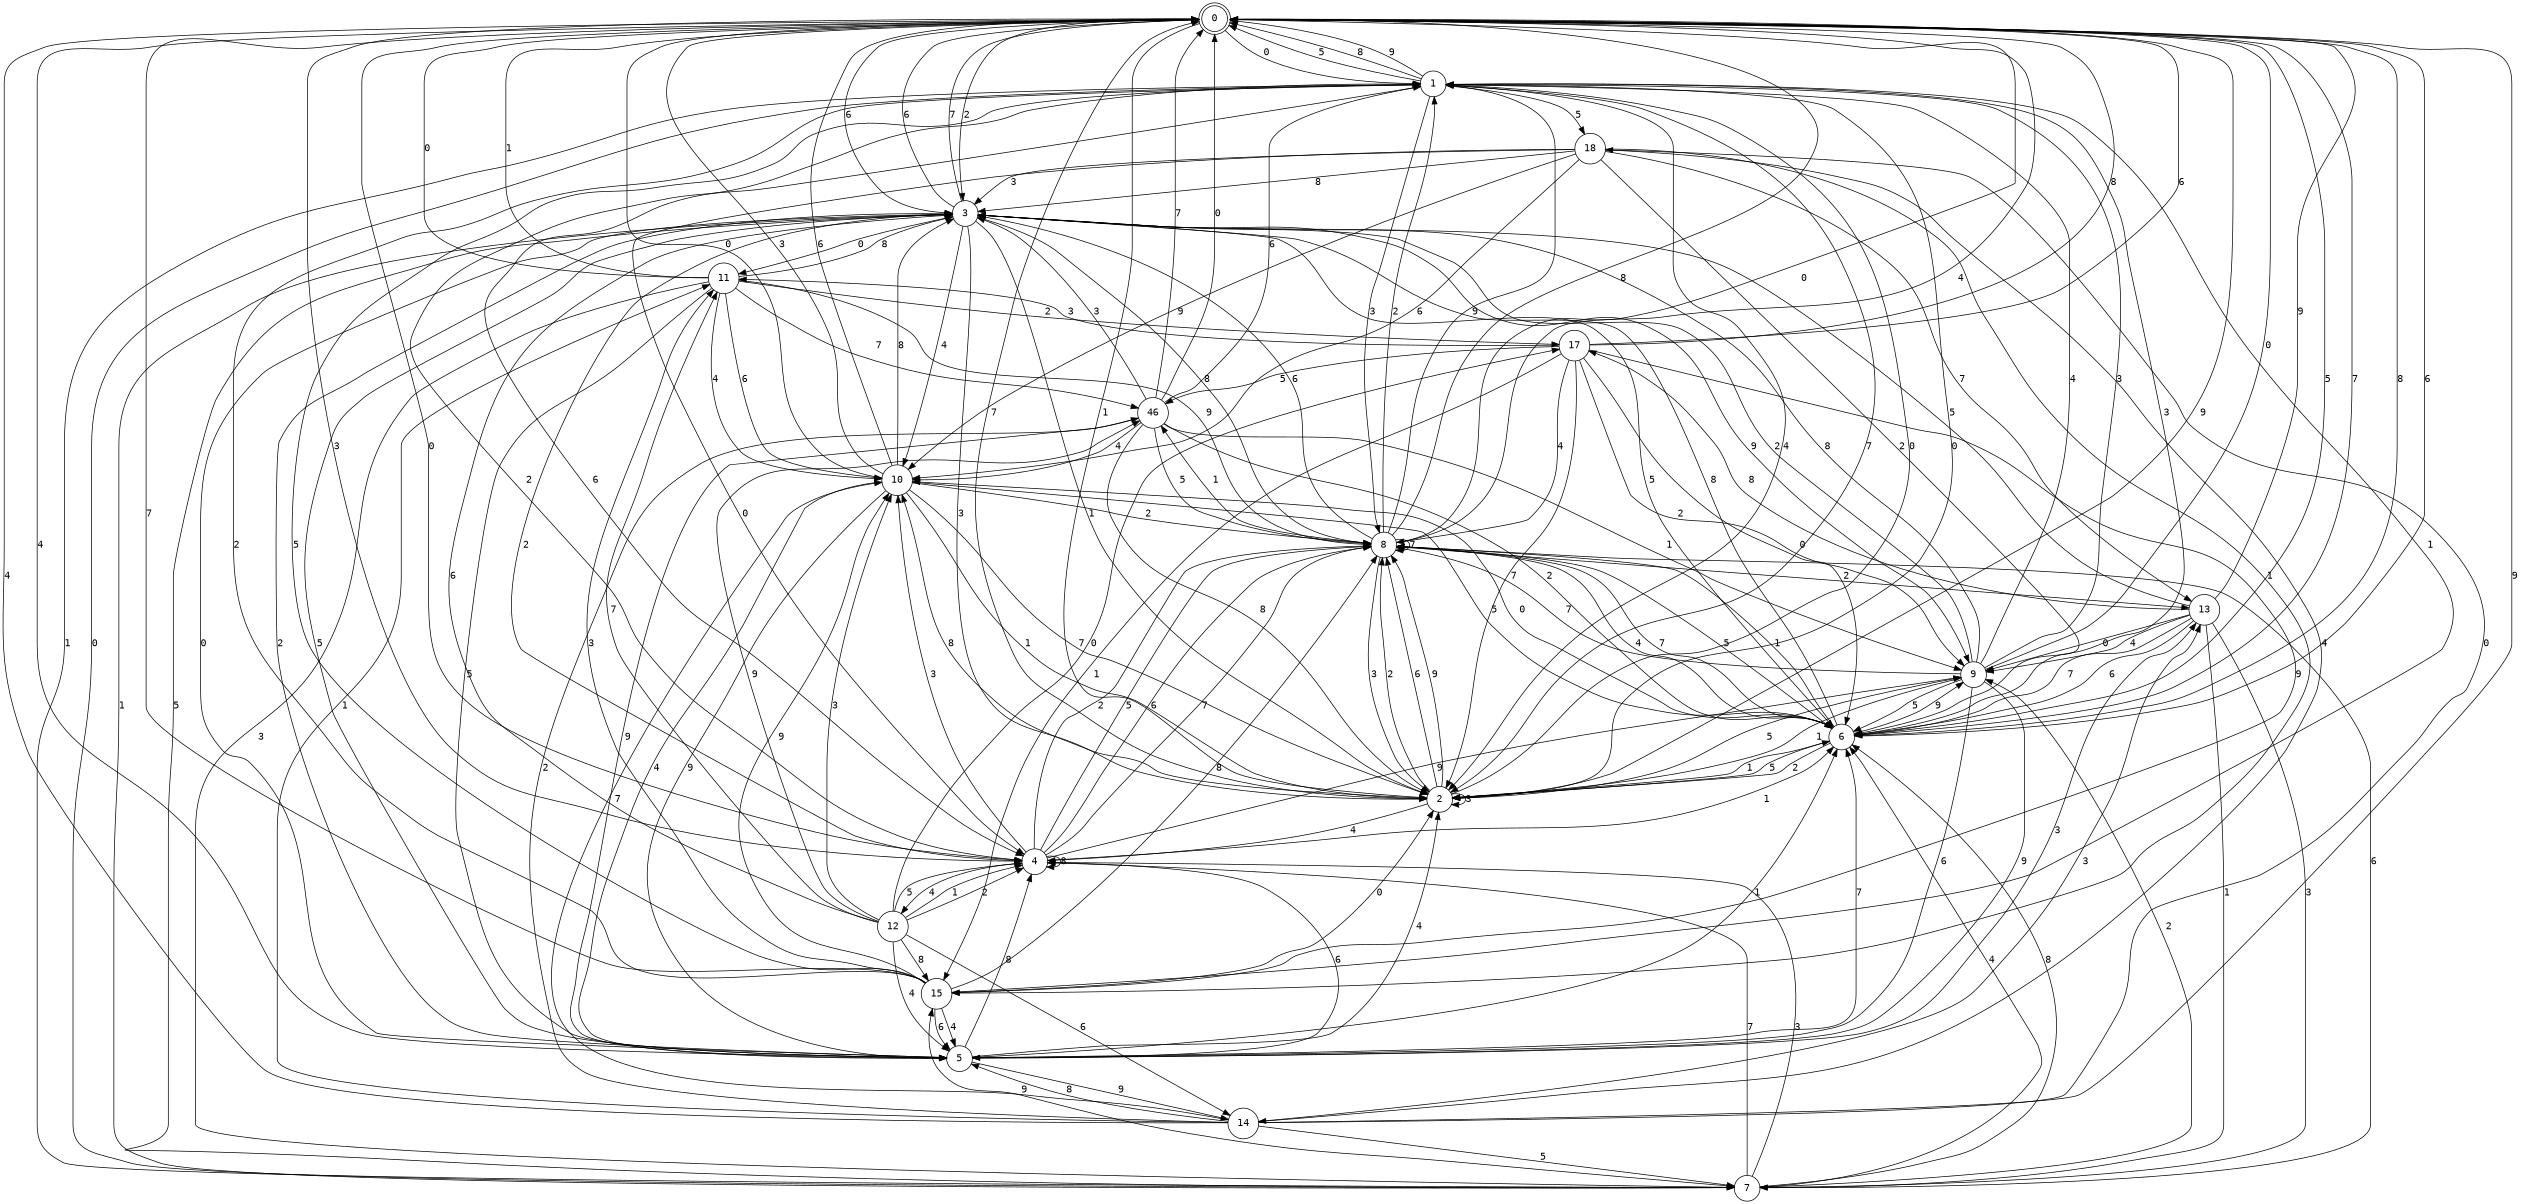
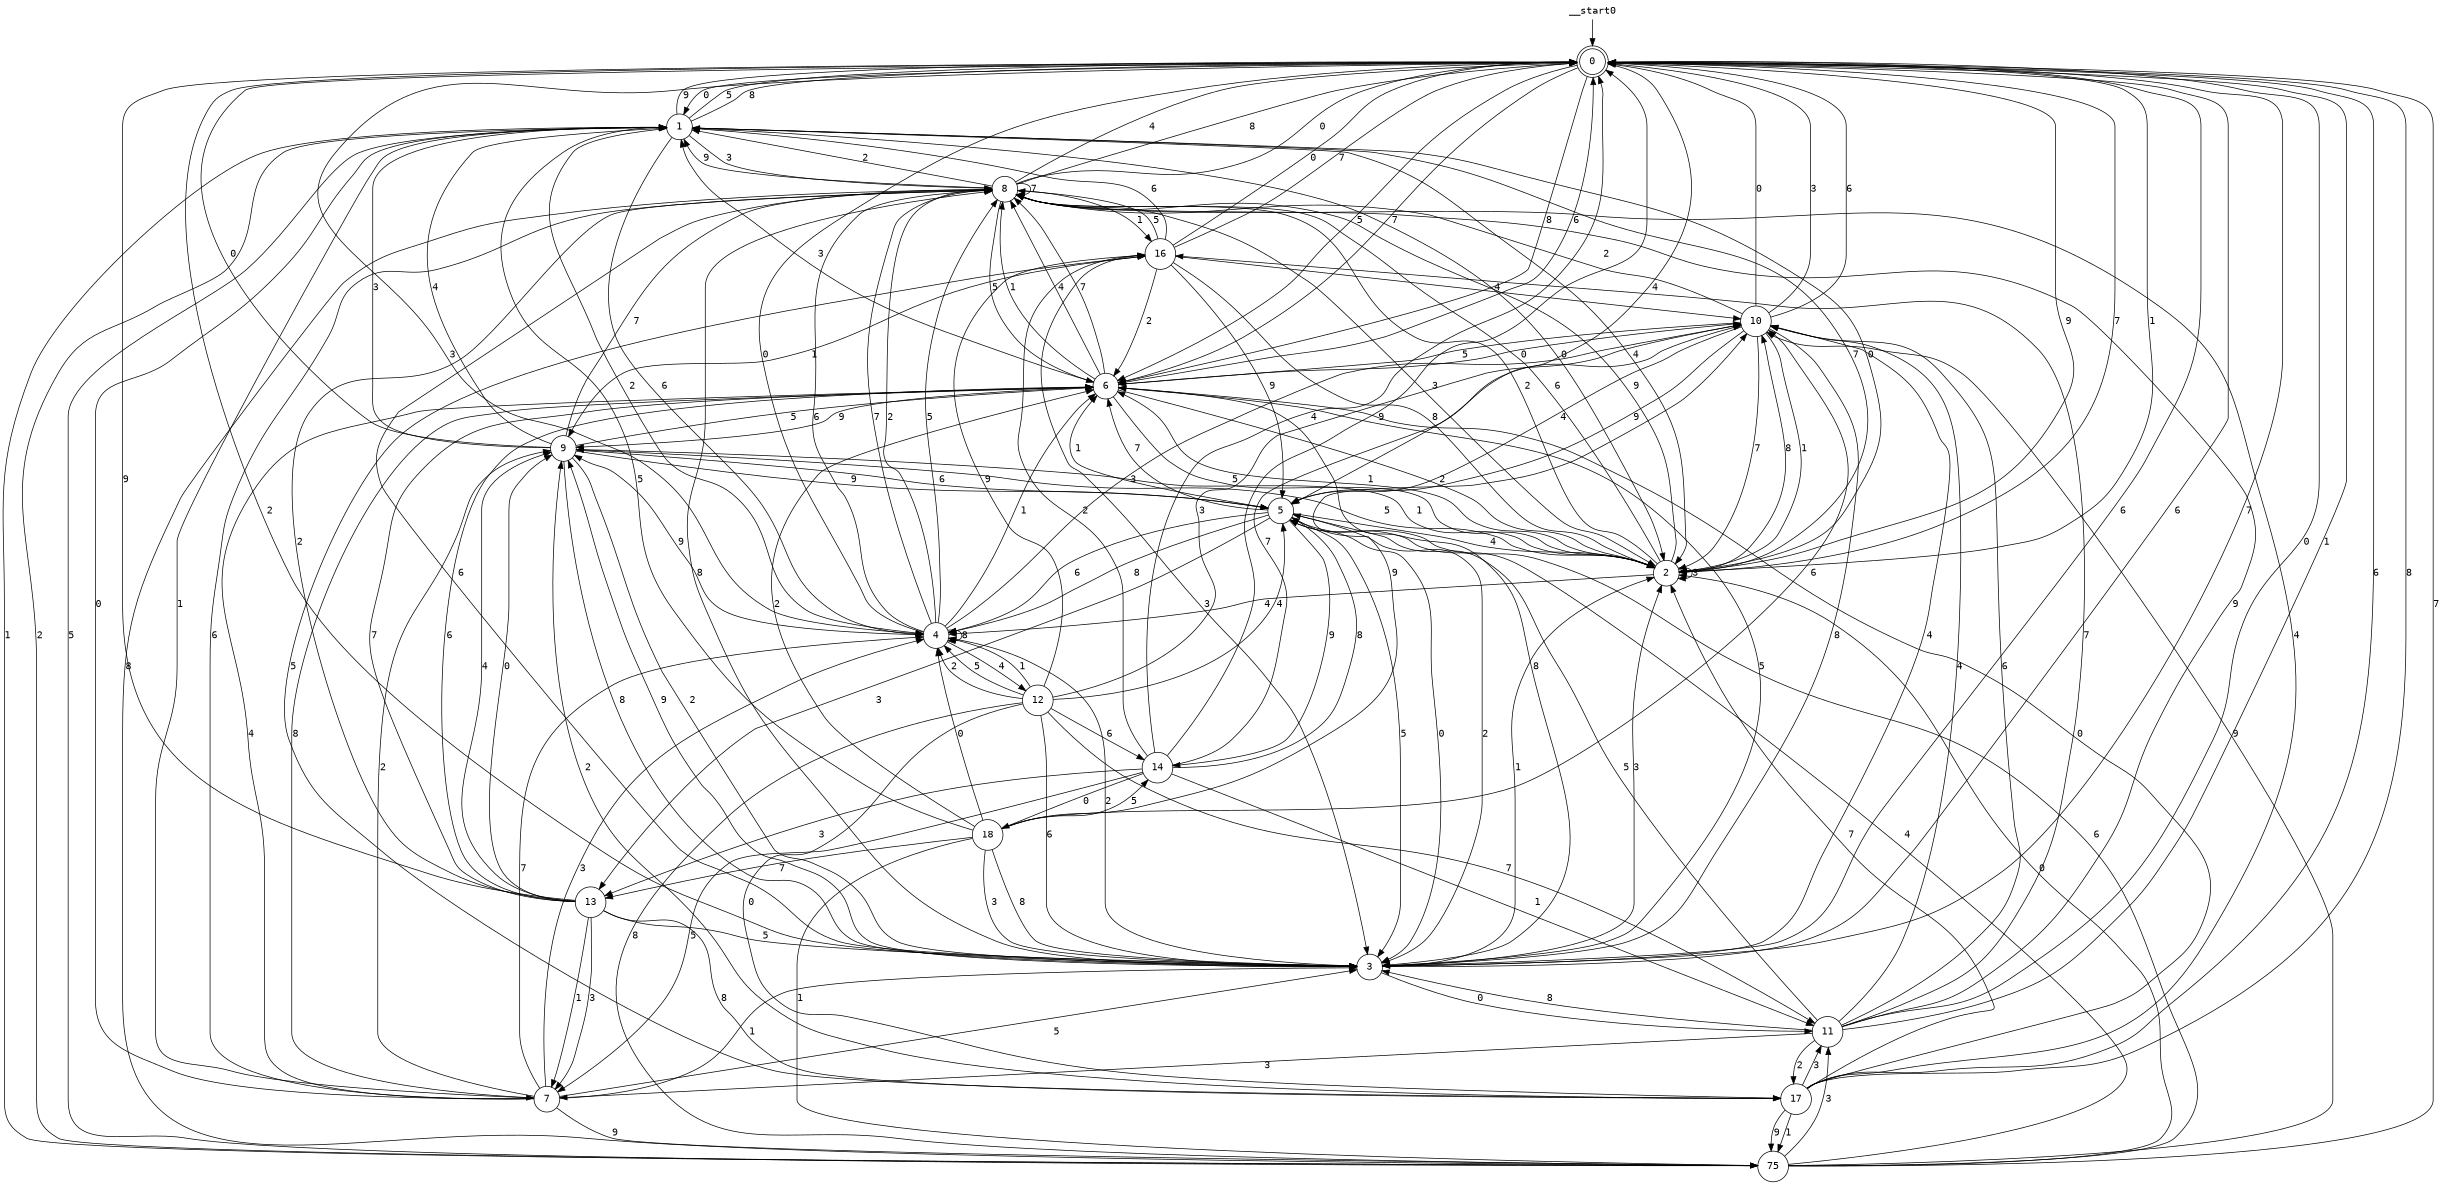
none -> (1593, 11)
(1519, 96) -> (640, 515)
(1153, 413) -> (1160, 254)
(1789, 577) -> (353, 382)
(2324, 644) -> (1134, 801)
(937, 994) -> (1773, 1166)
